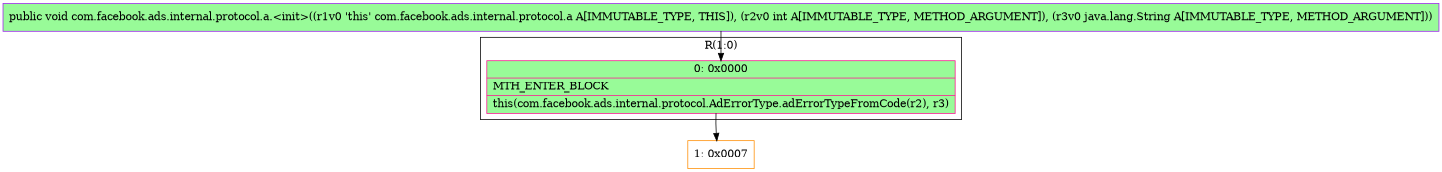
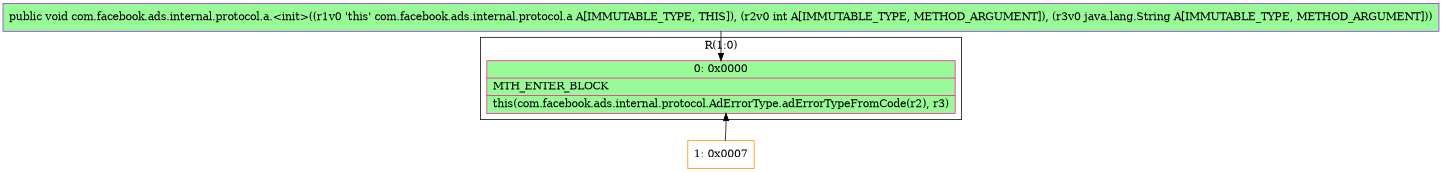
(716, 124) -> (726, 131)
